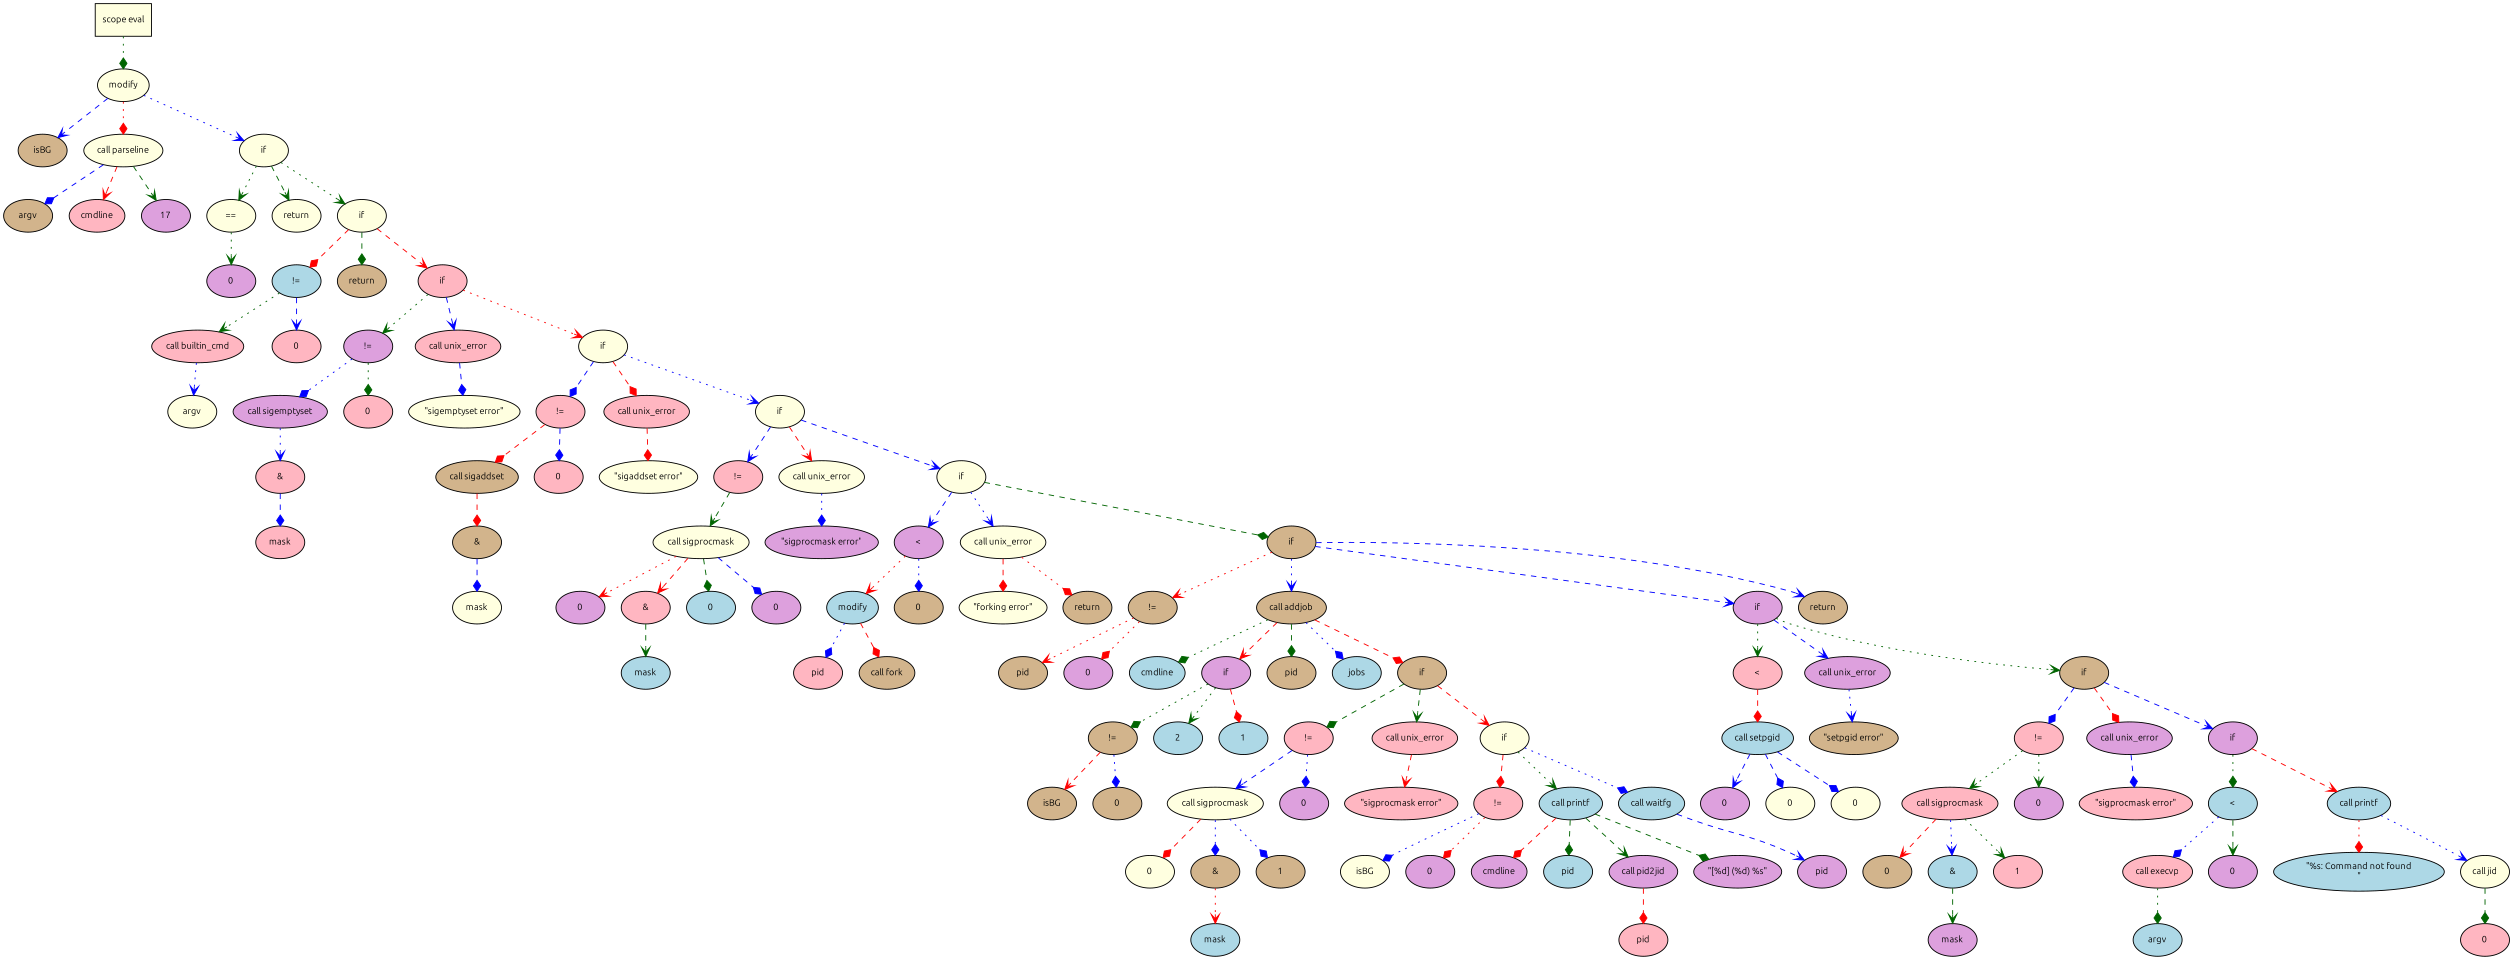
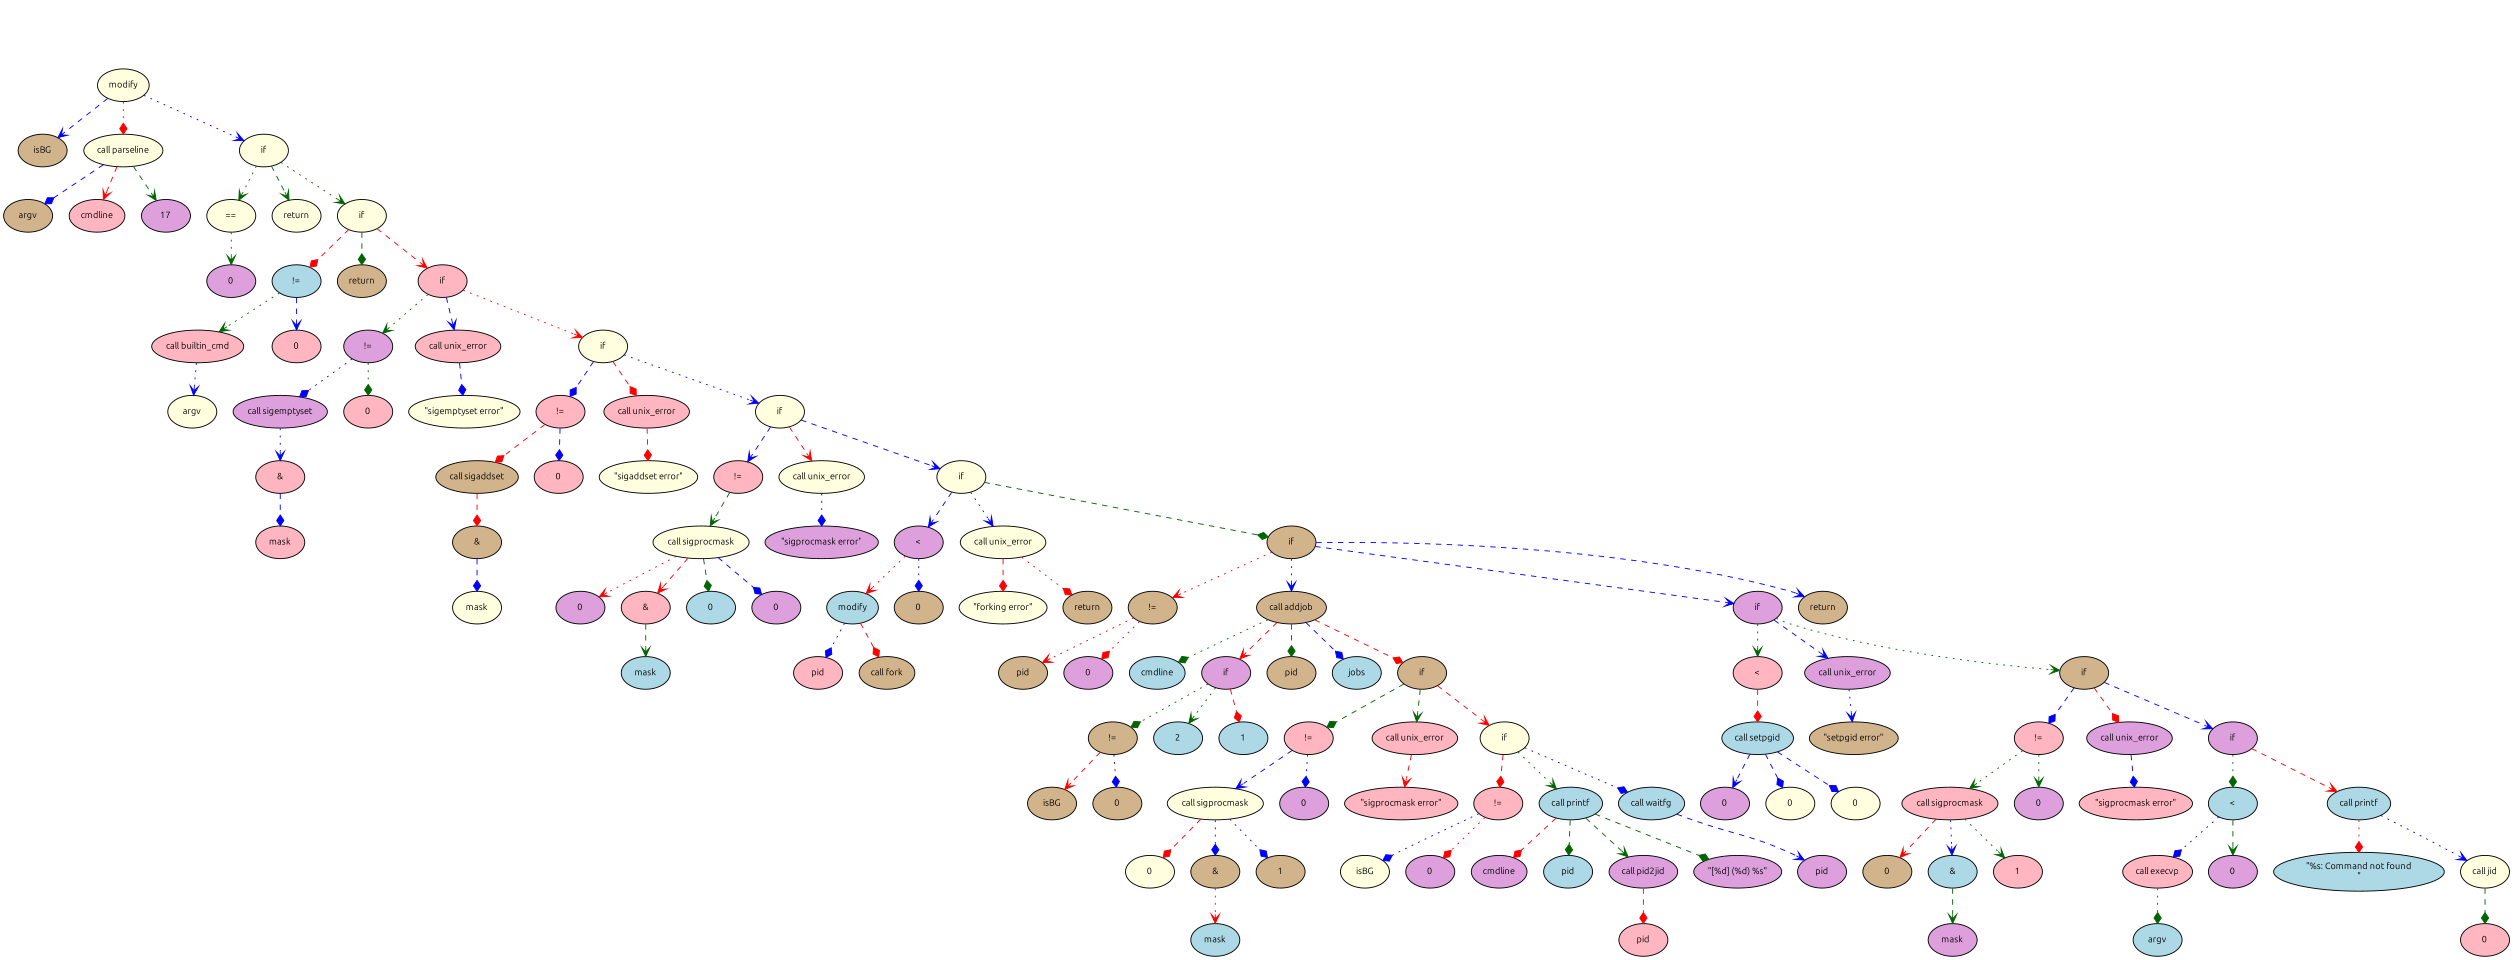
(123, 20) -> none
(1321, 637) -> (1321, 637)
